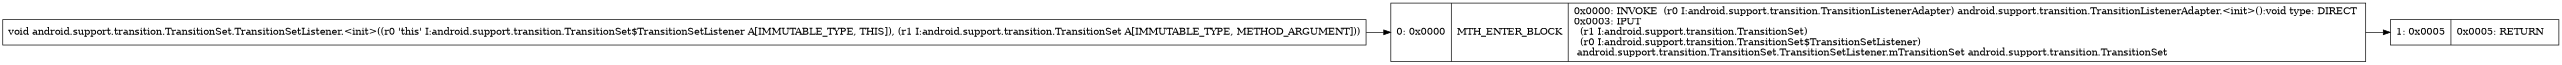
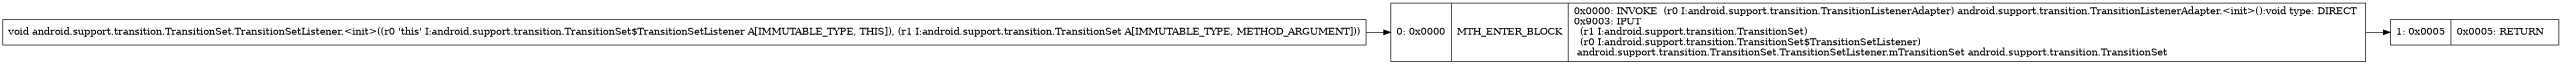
(1610, 22) -> (1610, 22)
